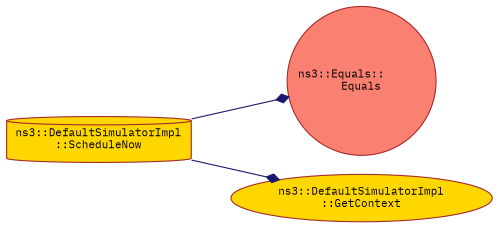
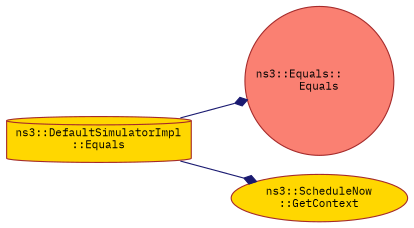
(99, 139) -> (99, 139)
(362, 198) -> (319, 198)
